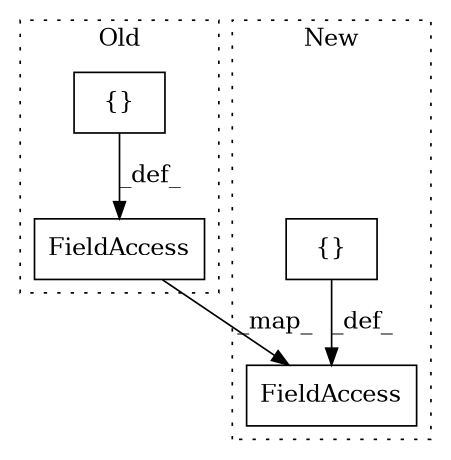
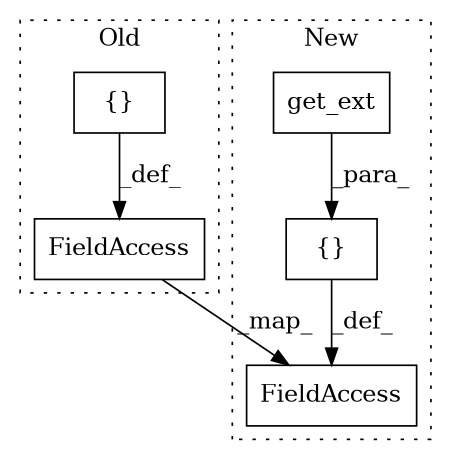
none -> (332, 103)
